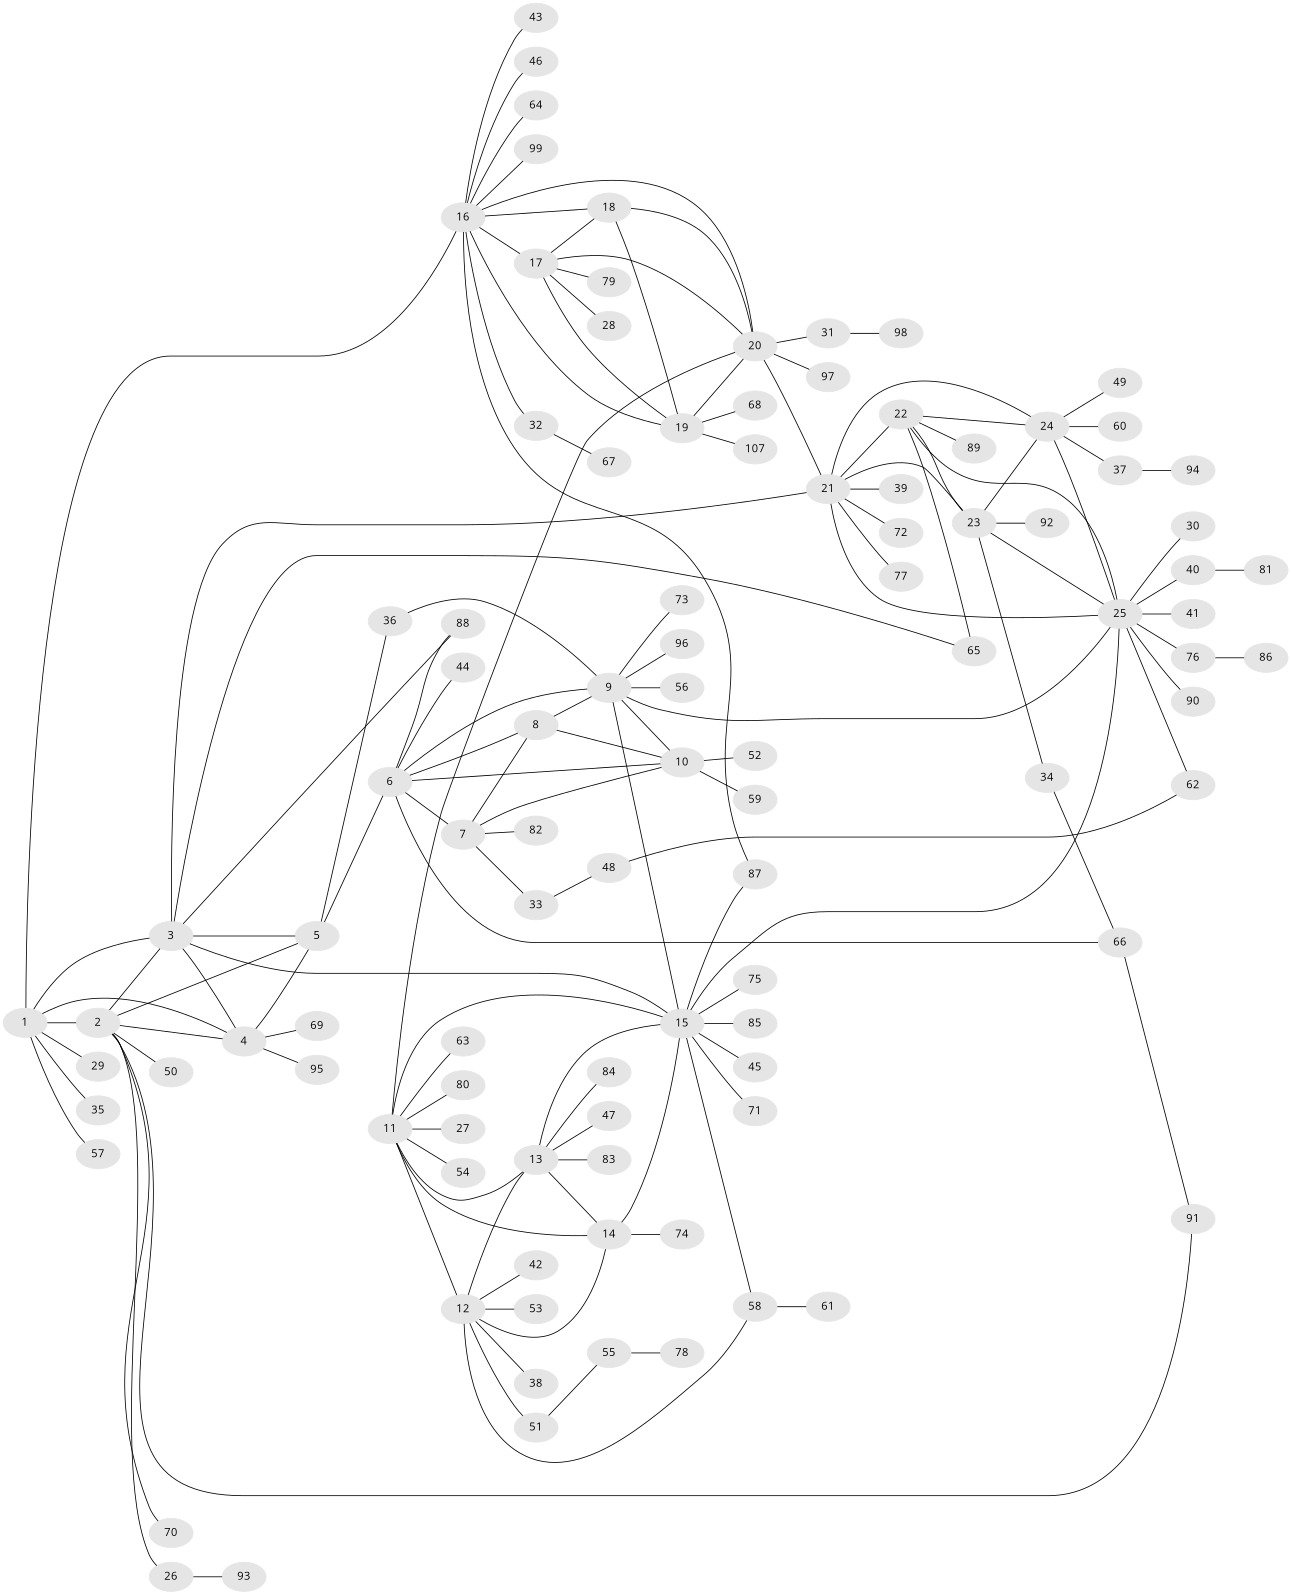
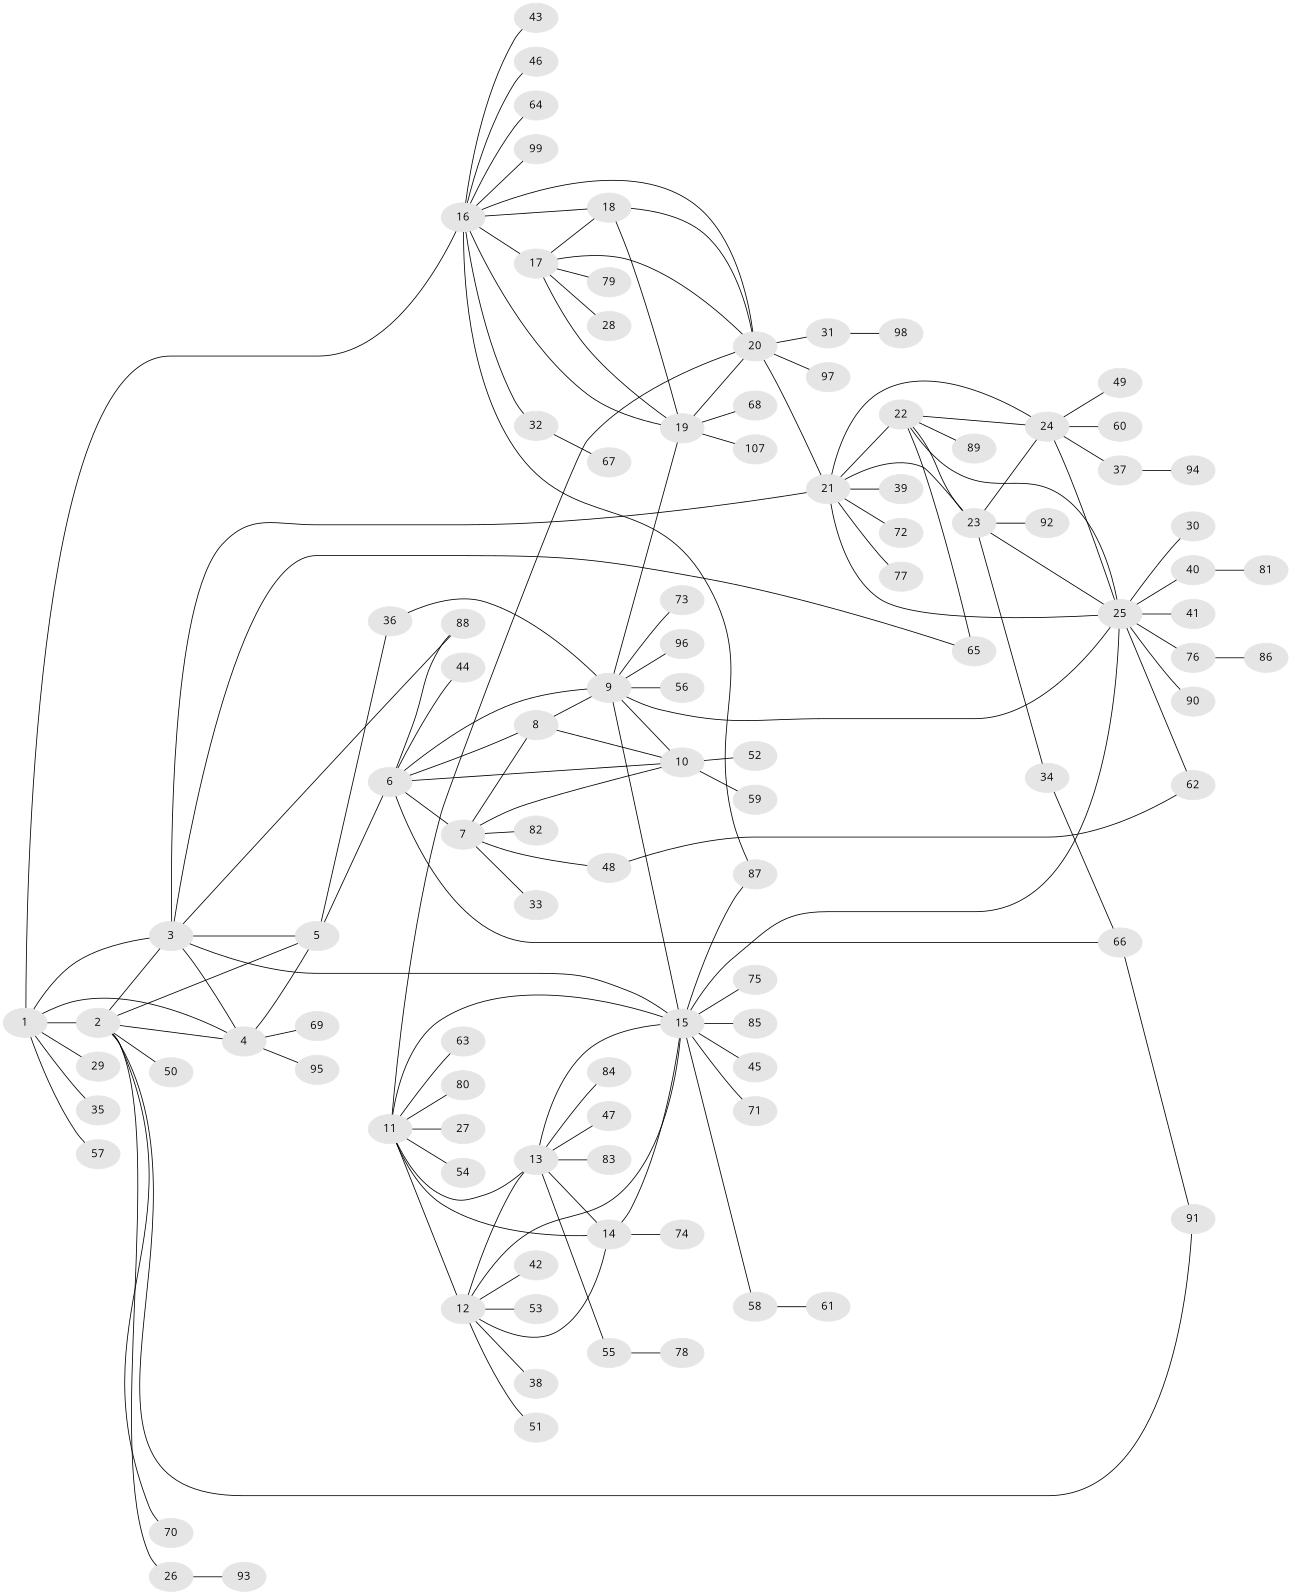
none -> (646, 558)
(573, 887) -> (534, 857)
(573, 1390) -> (573, 1256)
(586, 1457) -> (614, 1198)
